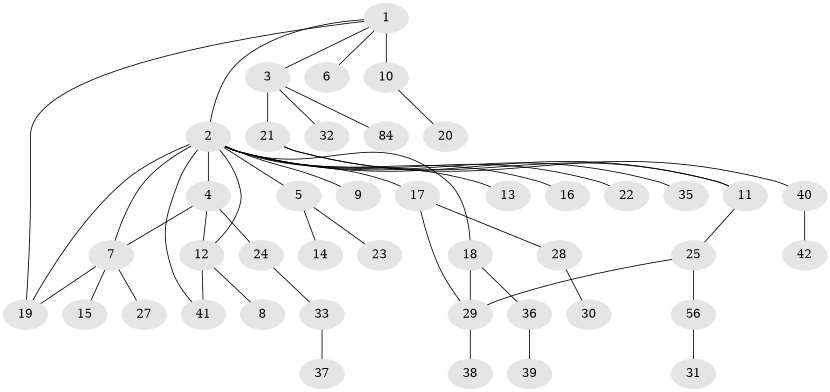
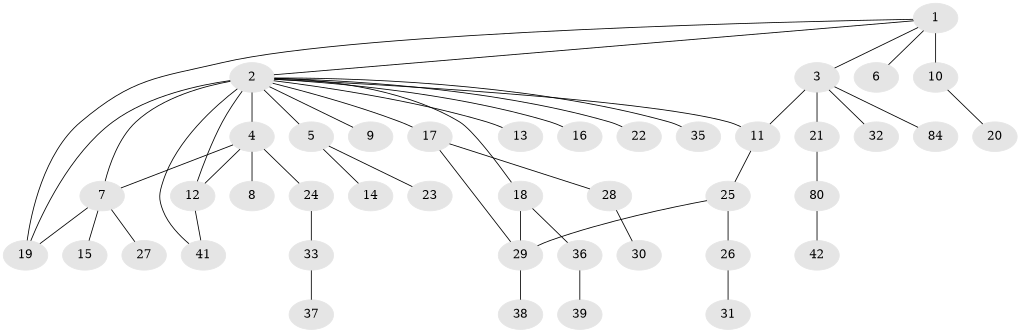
(507, 166) -> (787, 107)
(805, 196) -> (817, 196)
(232, 285) -> (252, 166)
(693, 315) -> (728, 255)
